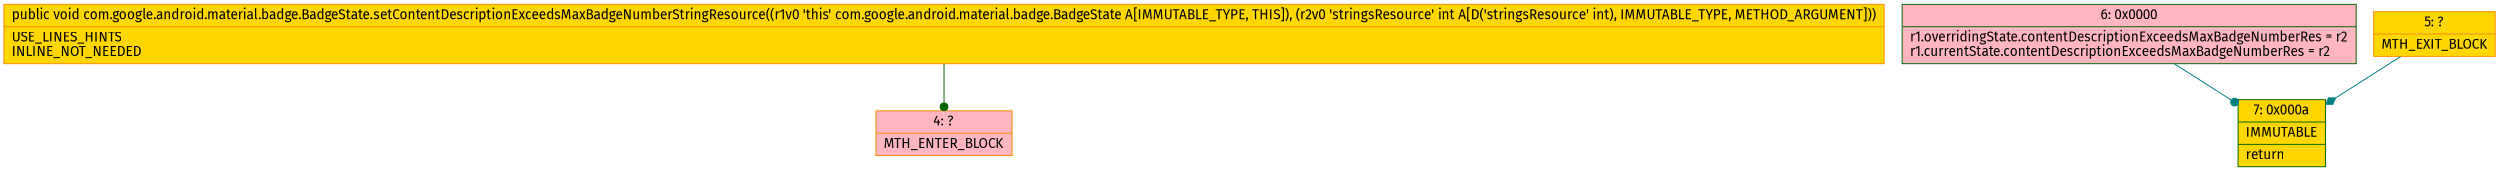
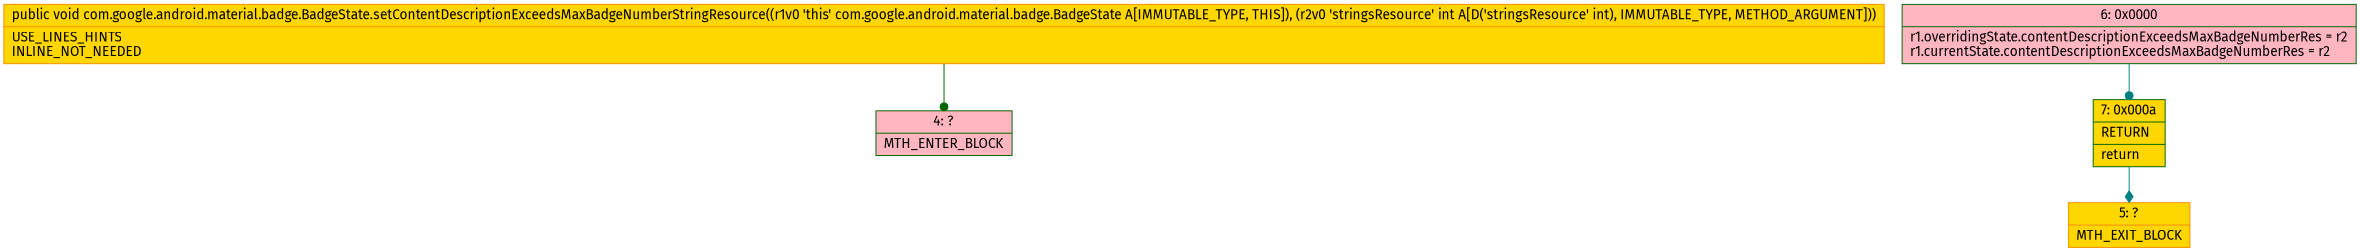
(2368, 77) -> (2129, 179)
(944, 133) -> (944, 133)
(2282, 133) -> (2126, 133)
